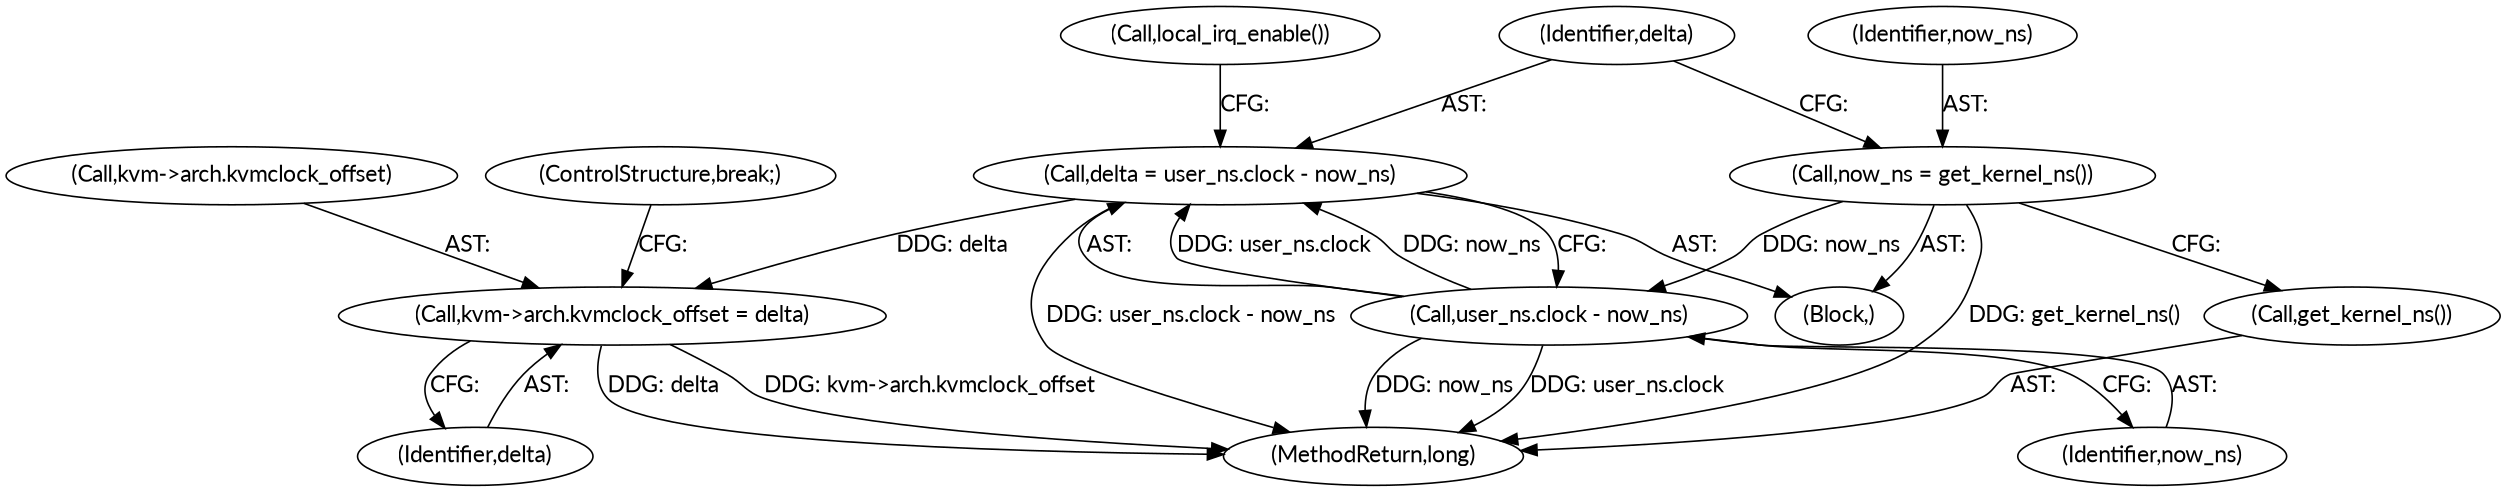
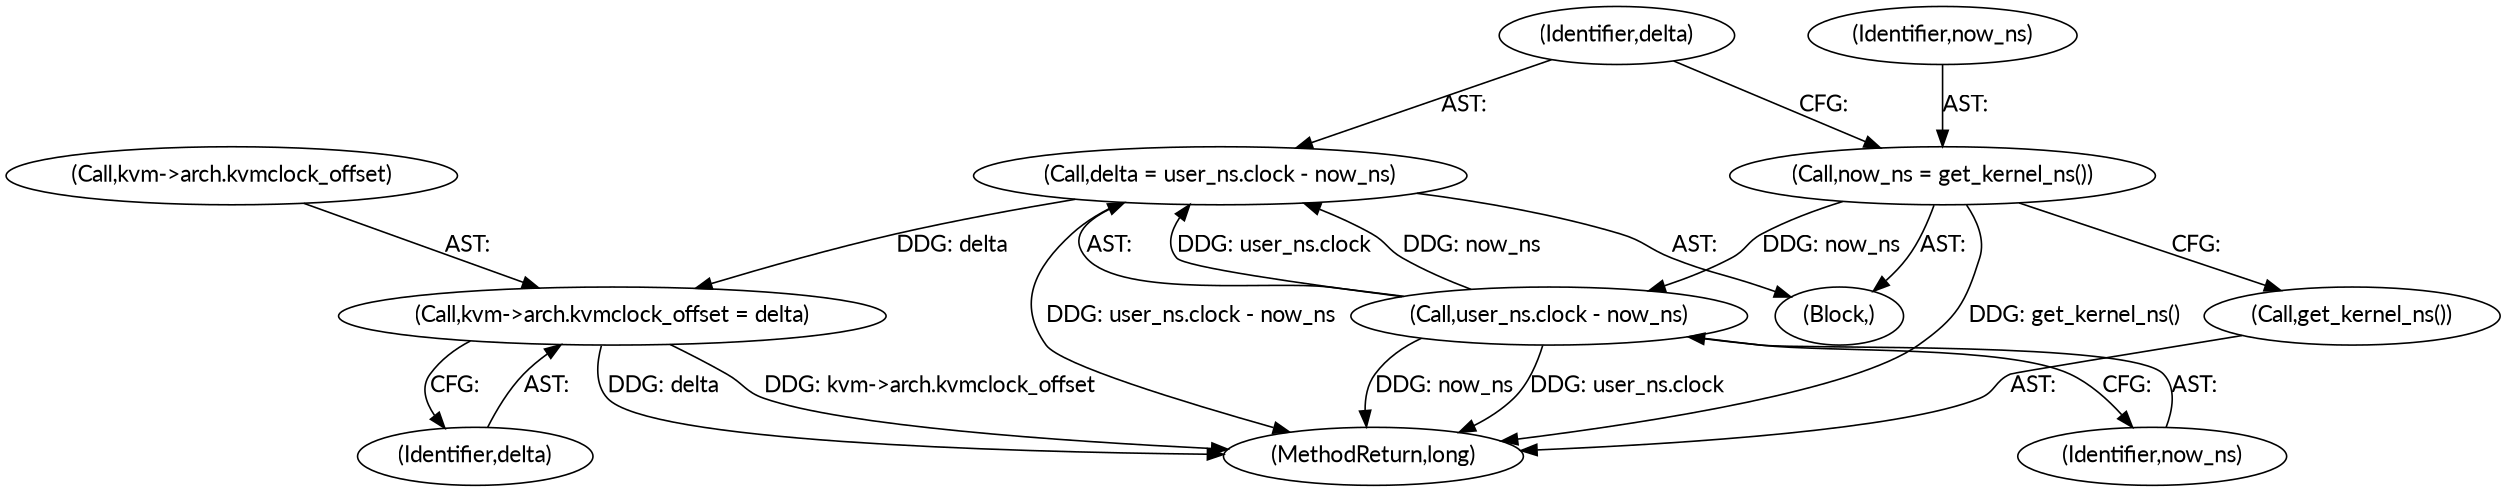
(1220, 35) -> none
(661, 176) -> none
(1535, 224) -> none
